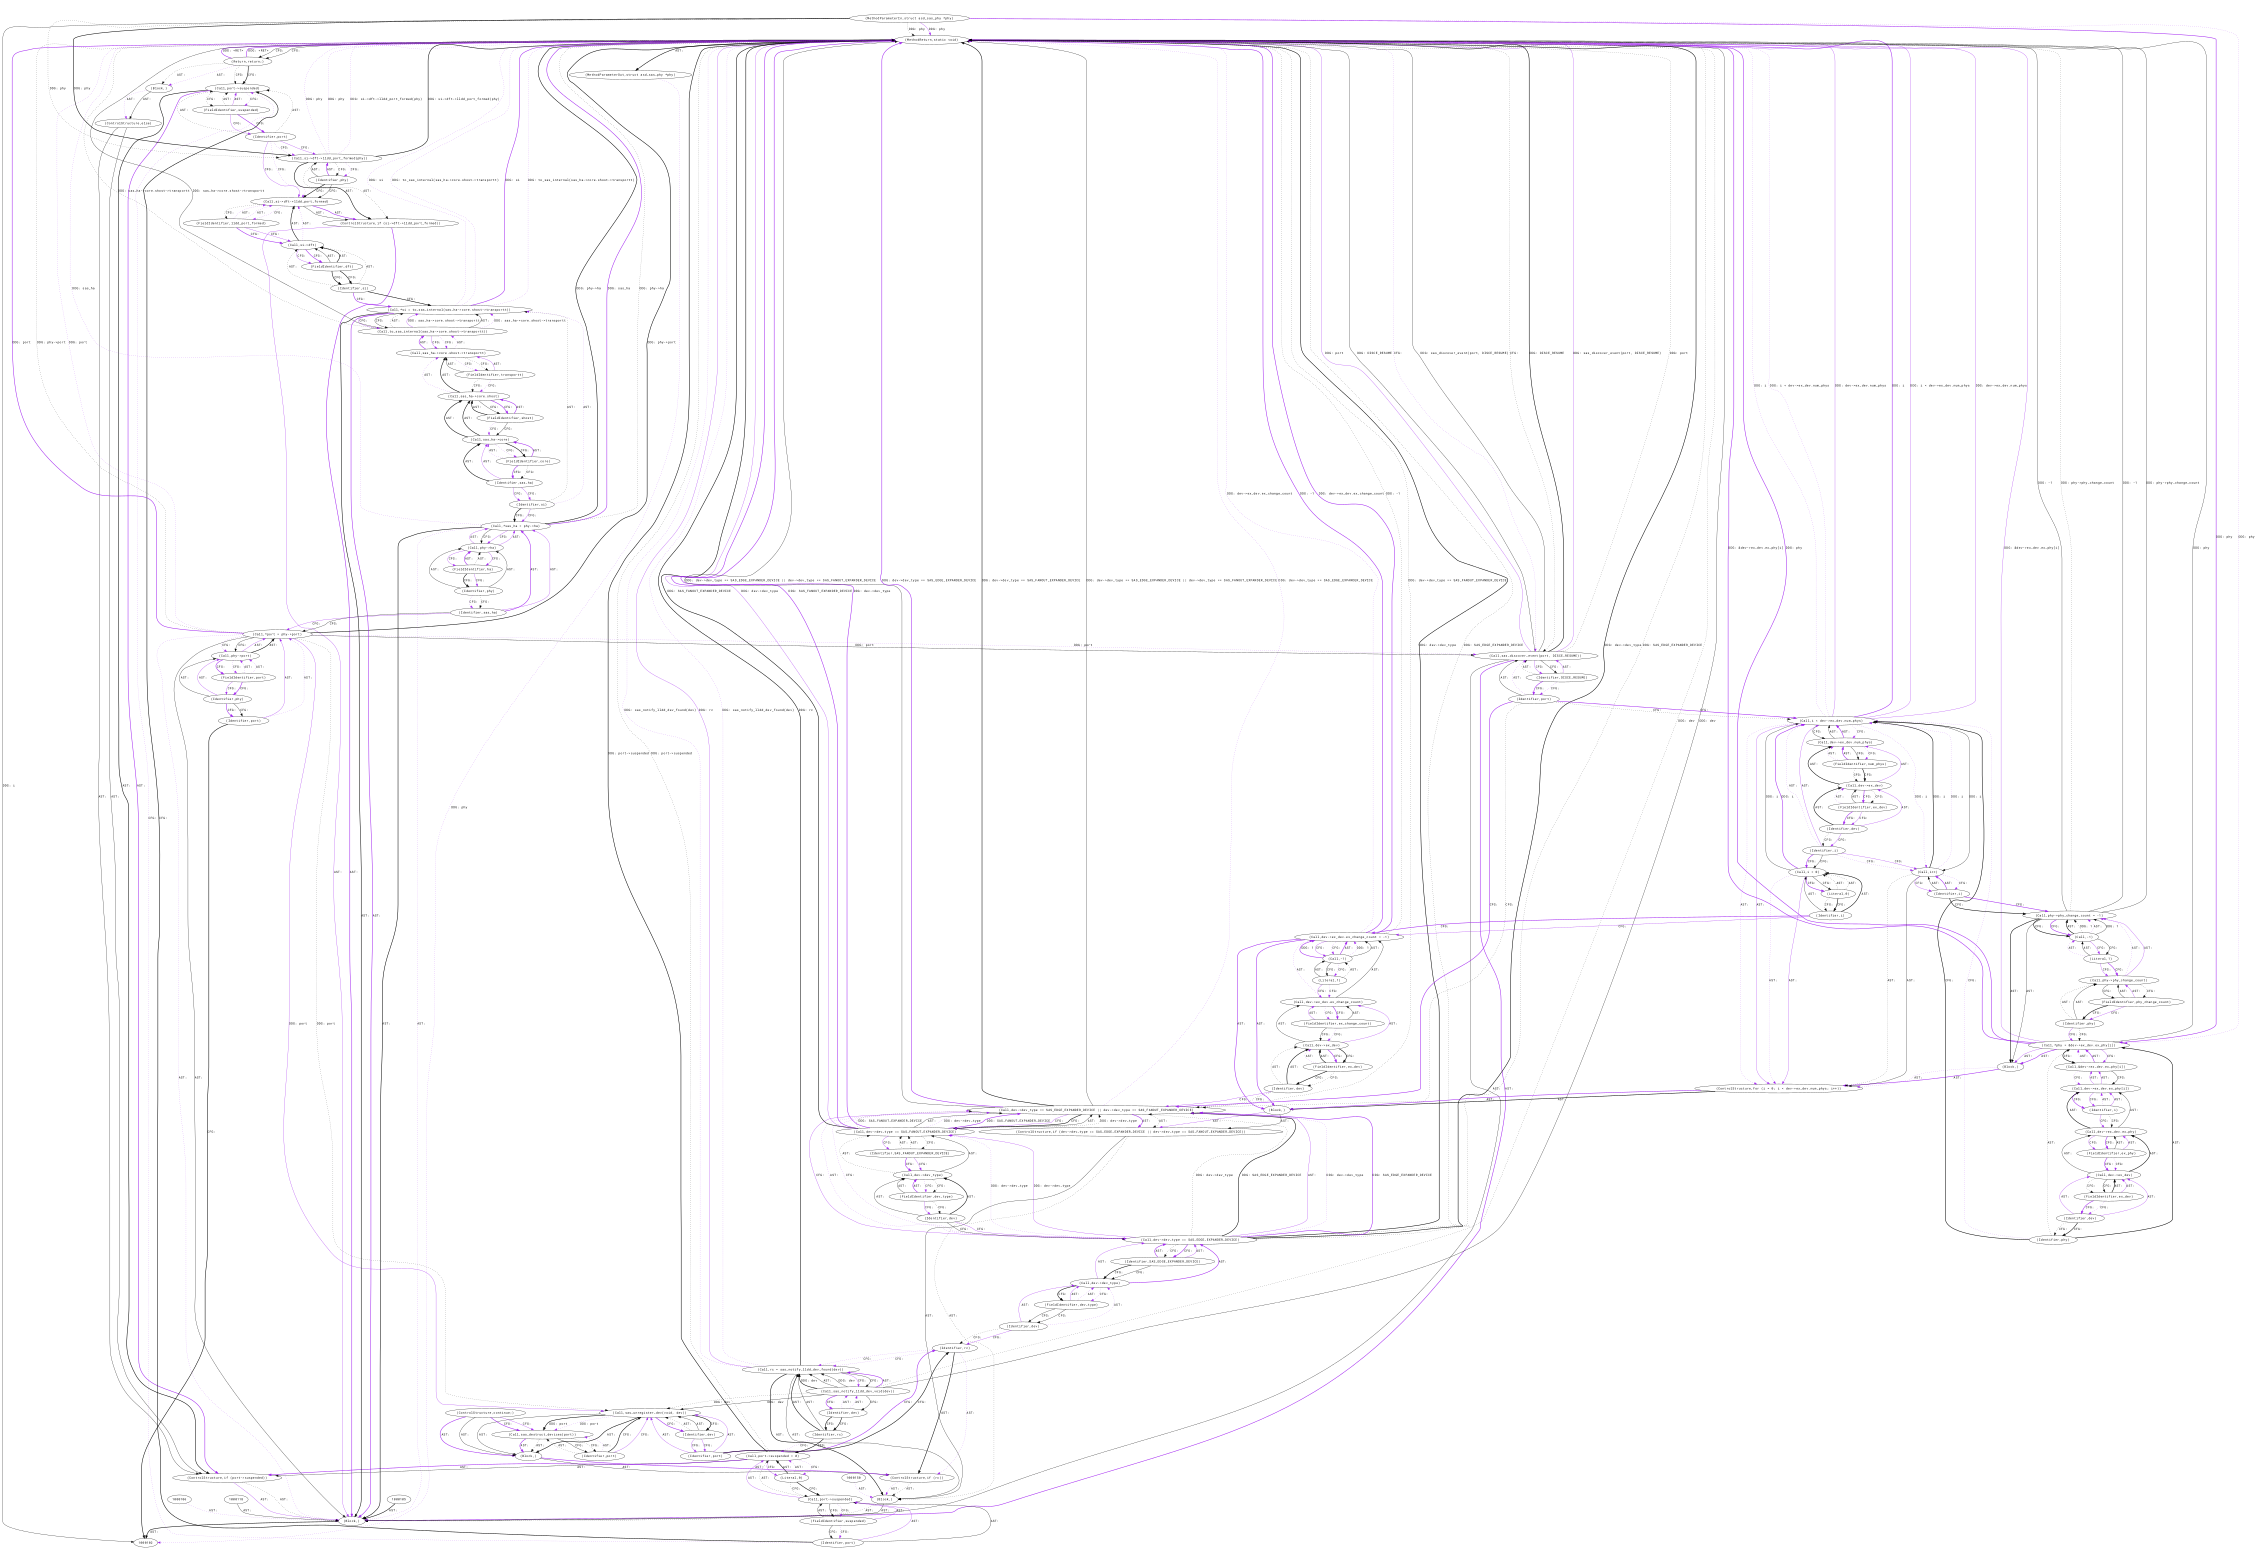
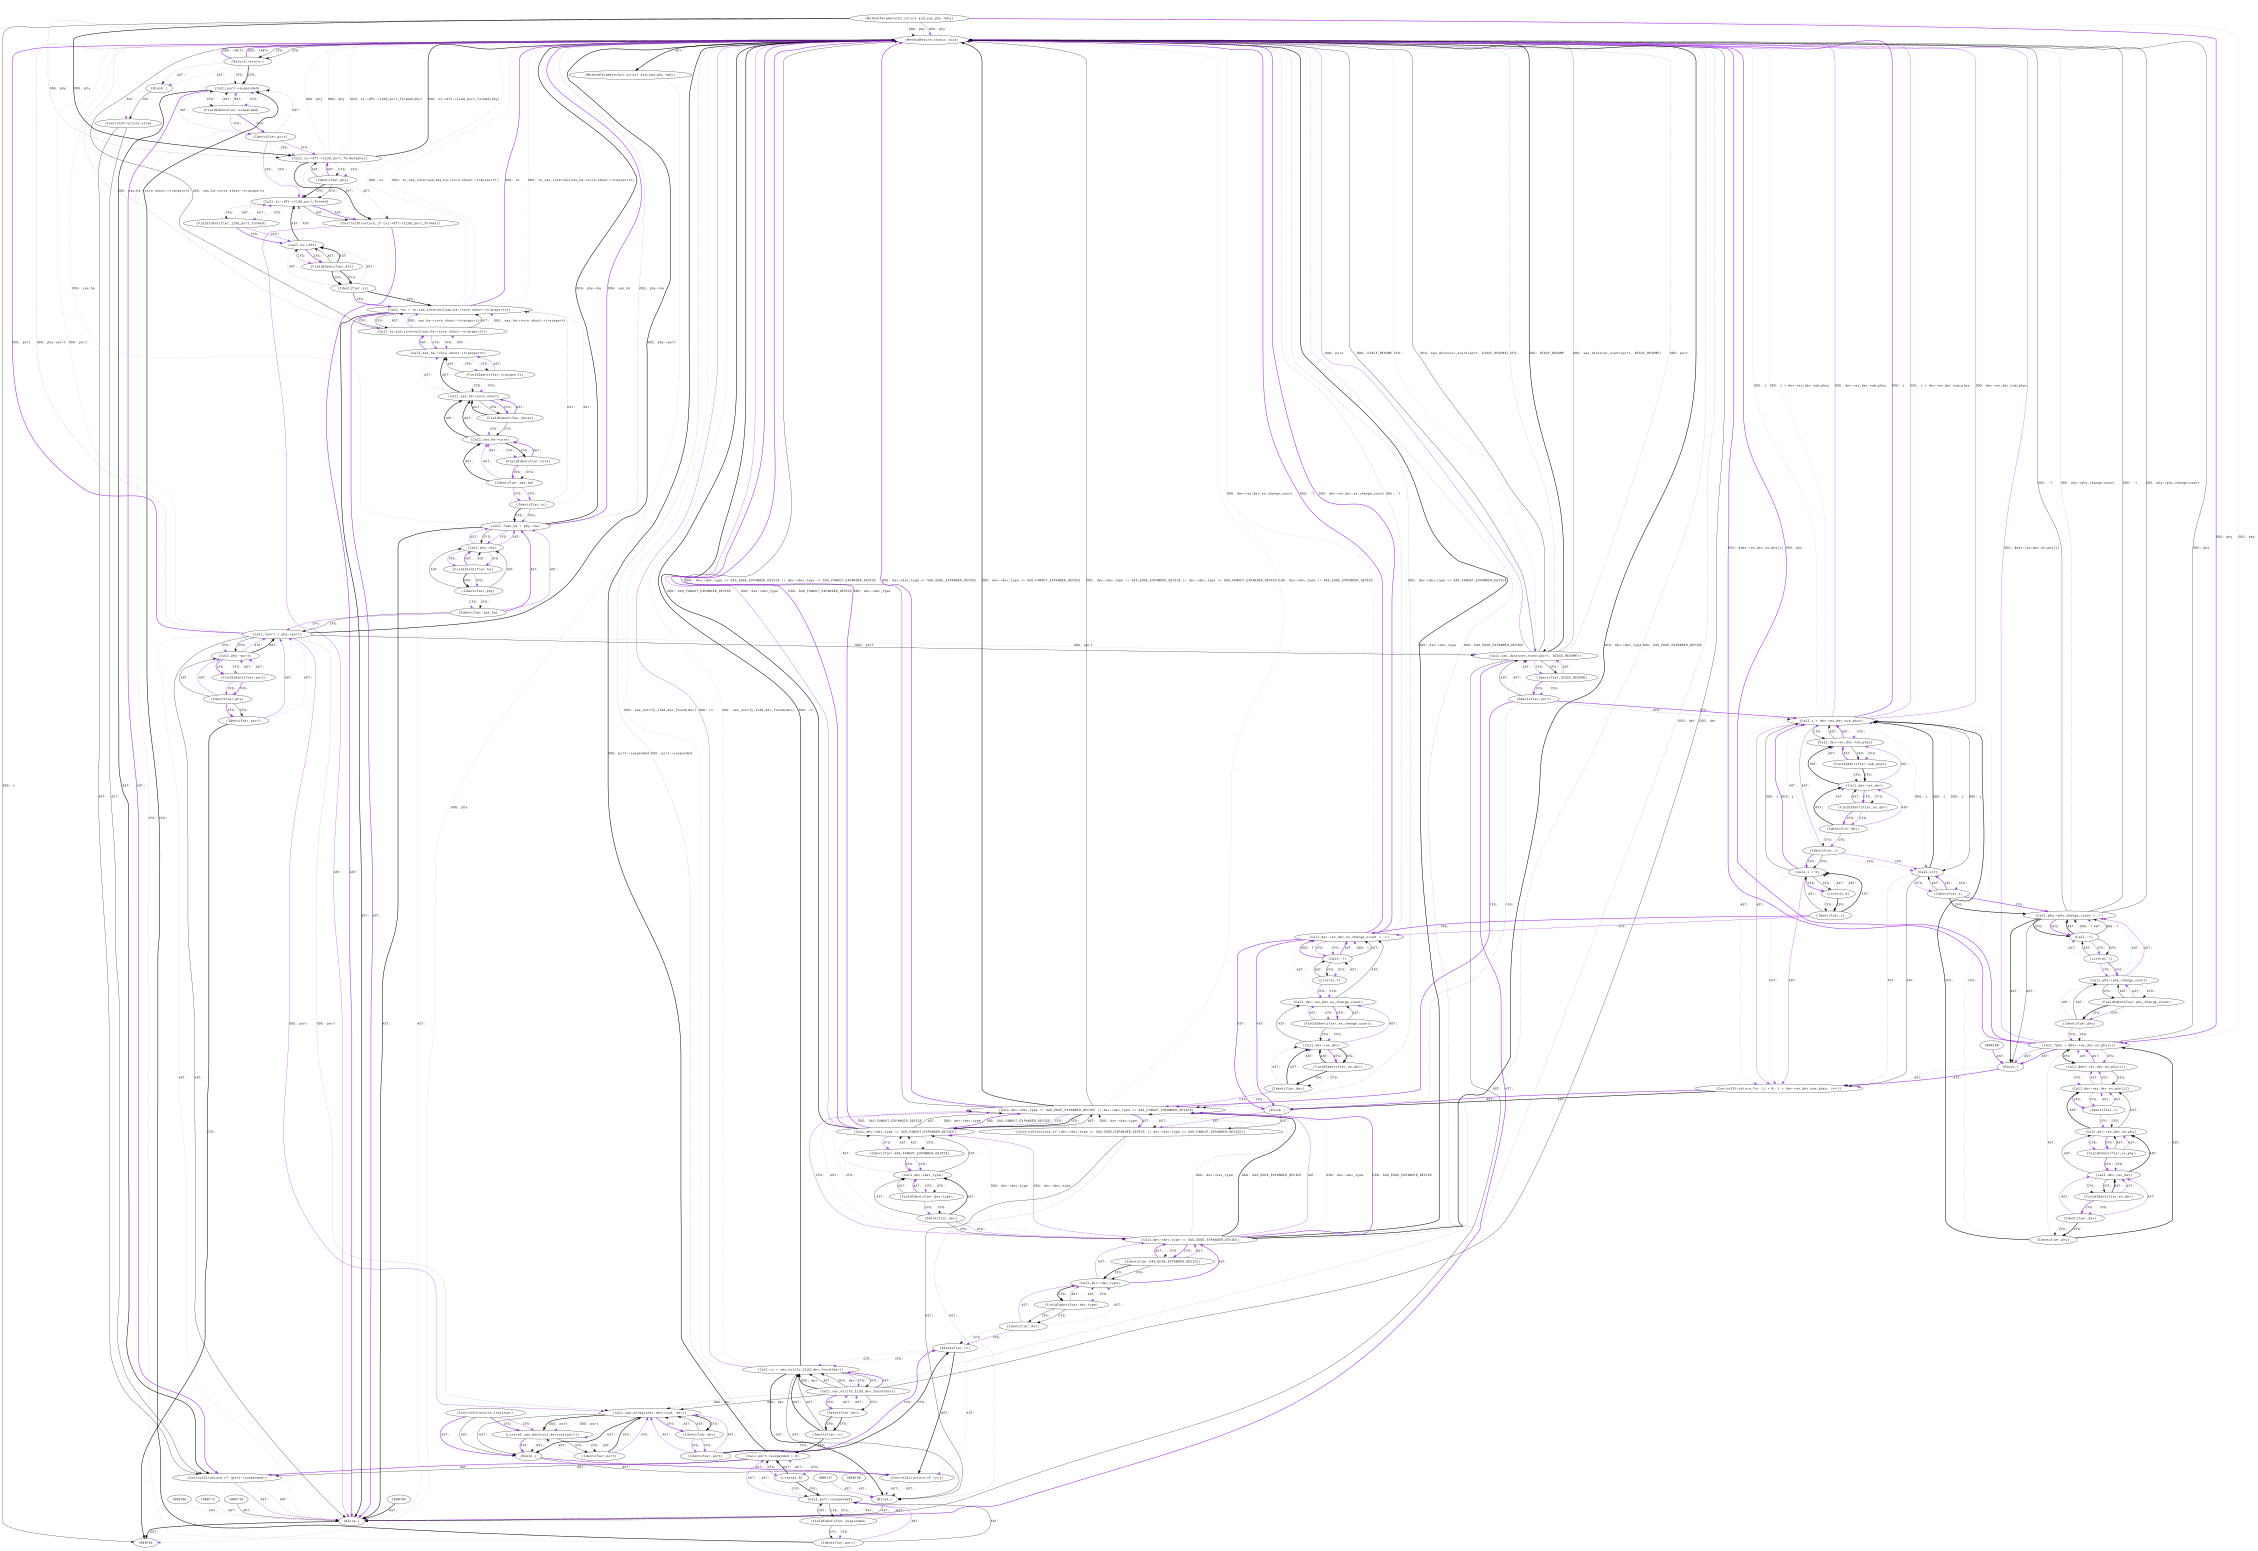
none -> (1992, 1045)
(858, 1391) -> (858, 1391)
(542, 1435) -> (542, 1435)
none -> (825, 1478)
none -> (208, 1499)
